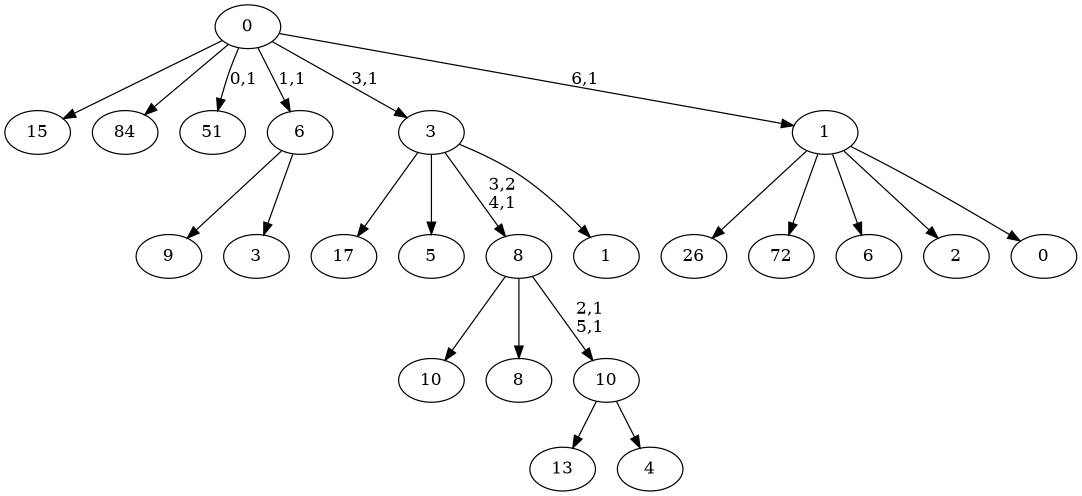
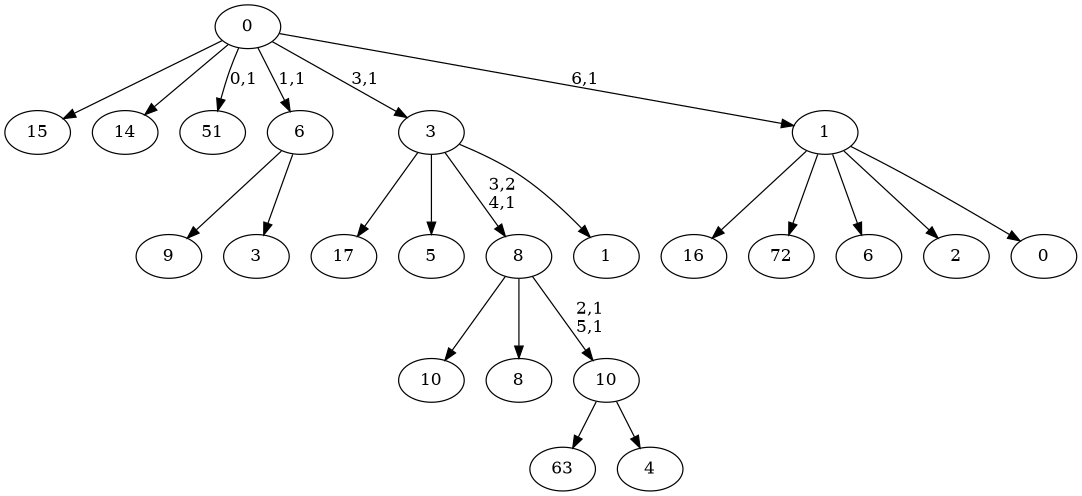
(125, 132) -> (125, 132)
(694, 256) -> (694, 256)
(563, 469) -> (563, 469)
